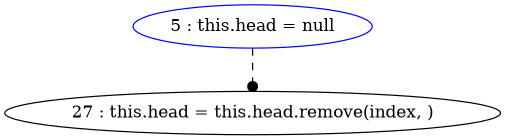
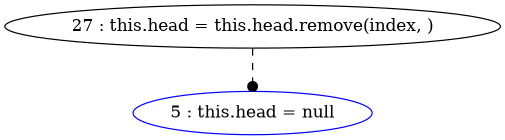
(253, 65) -> (253, 65)
